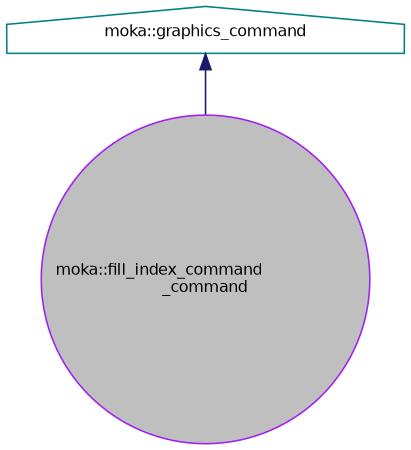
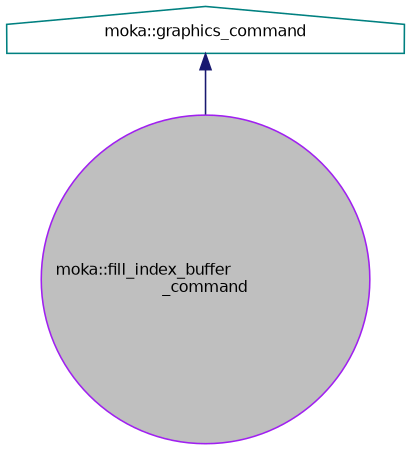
(206, 279) -> (206, 279)
